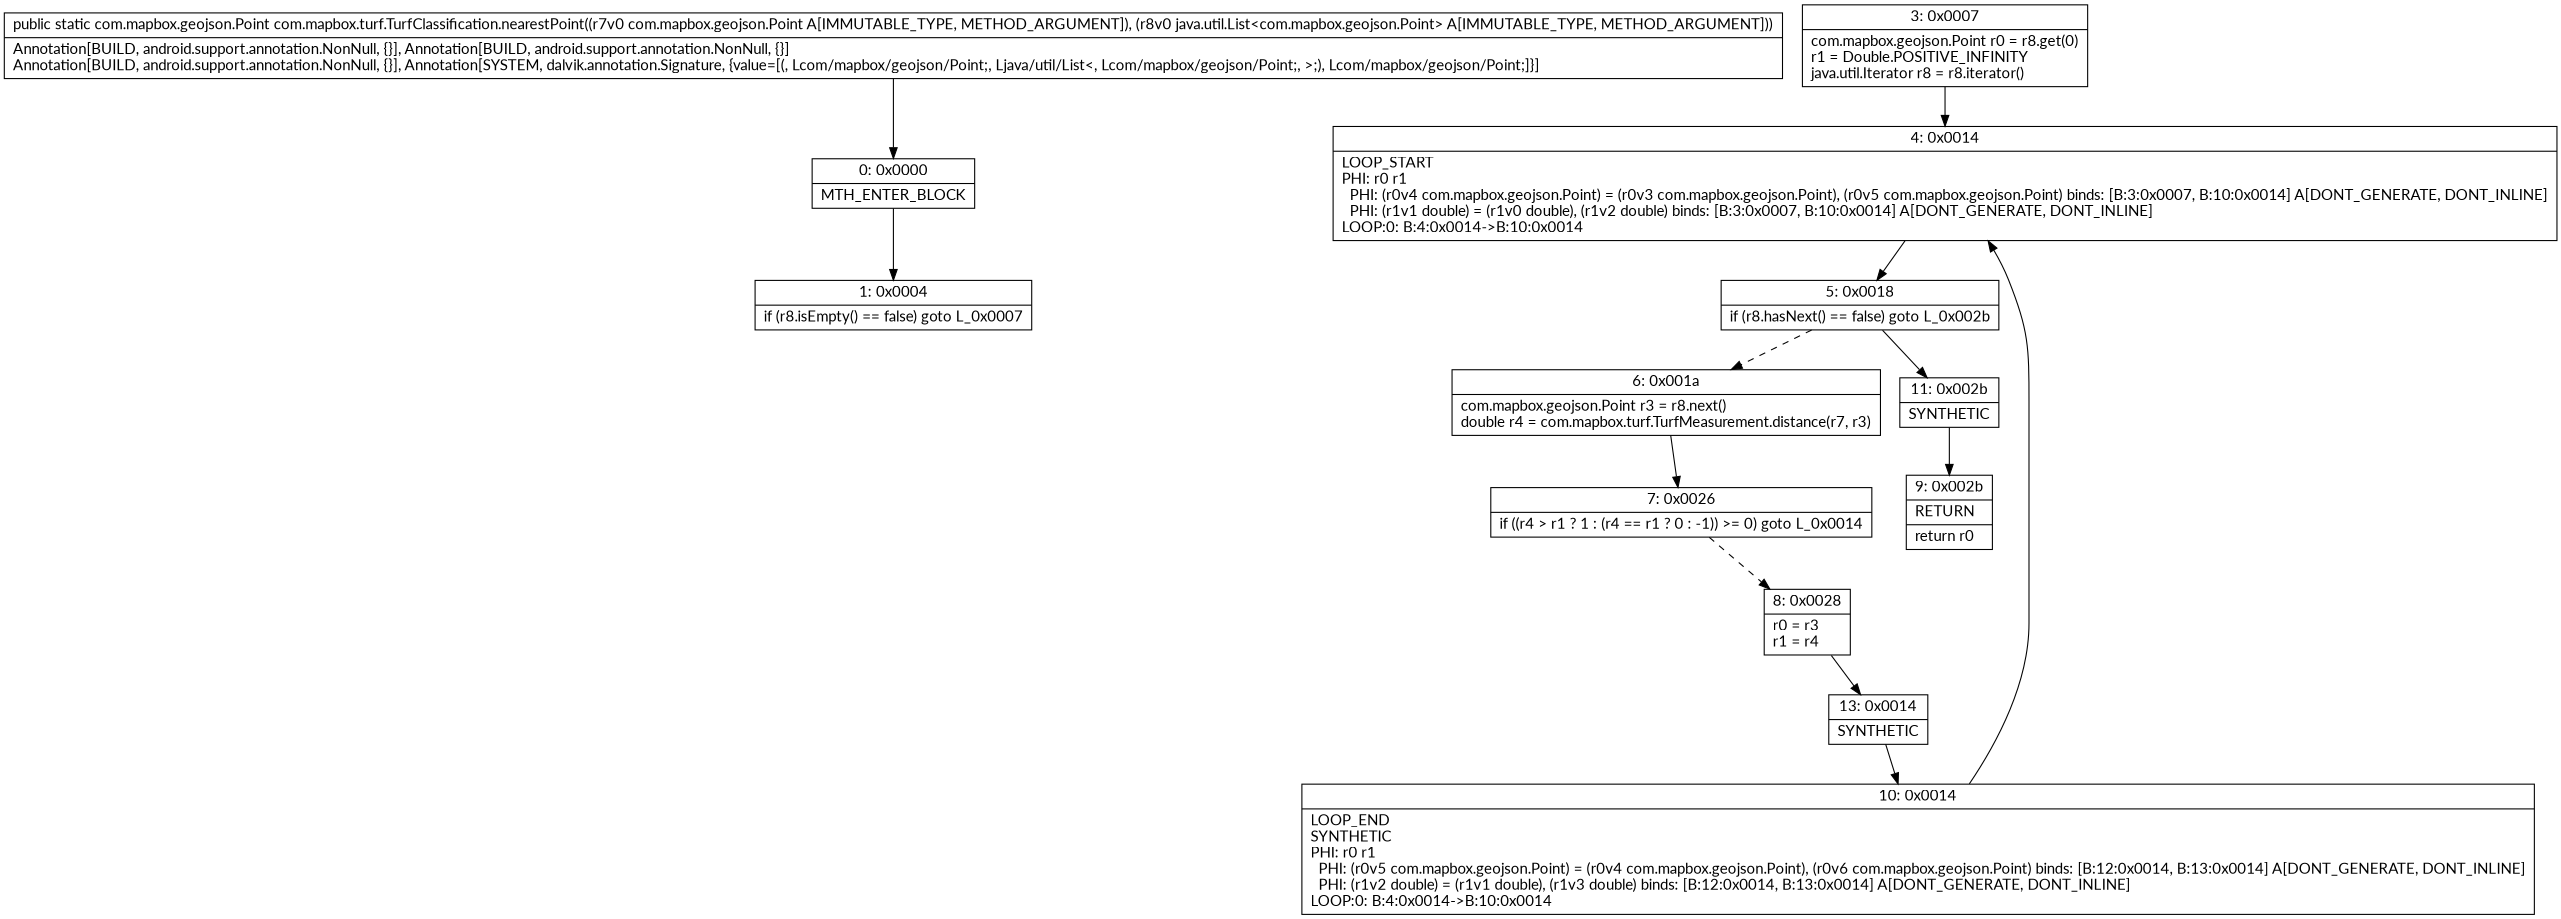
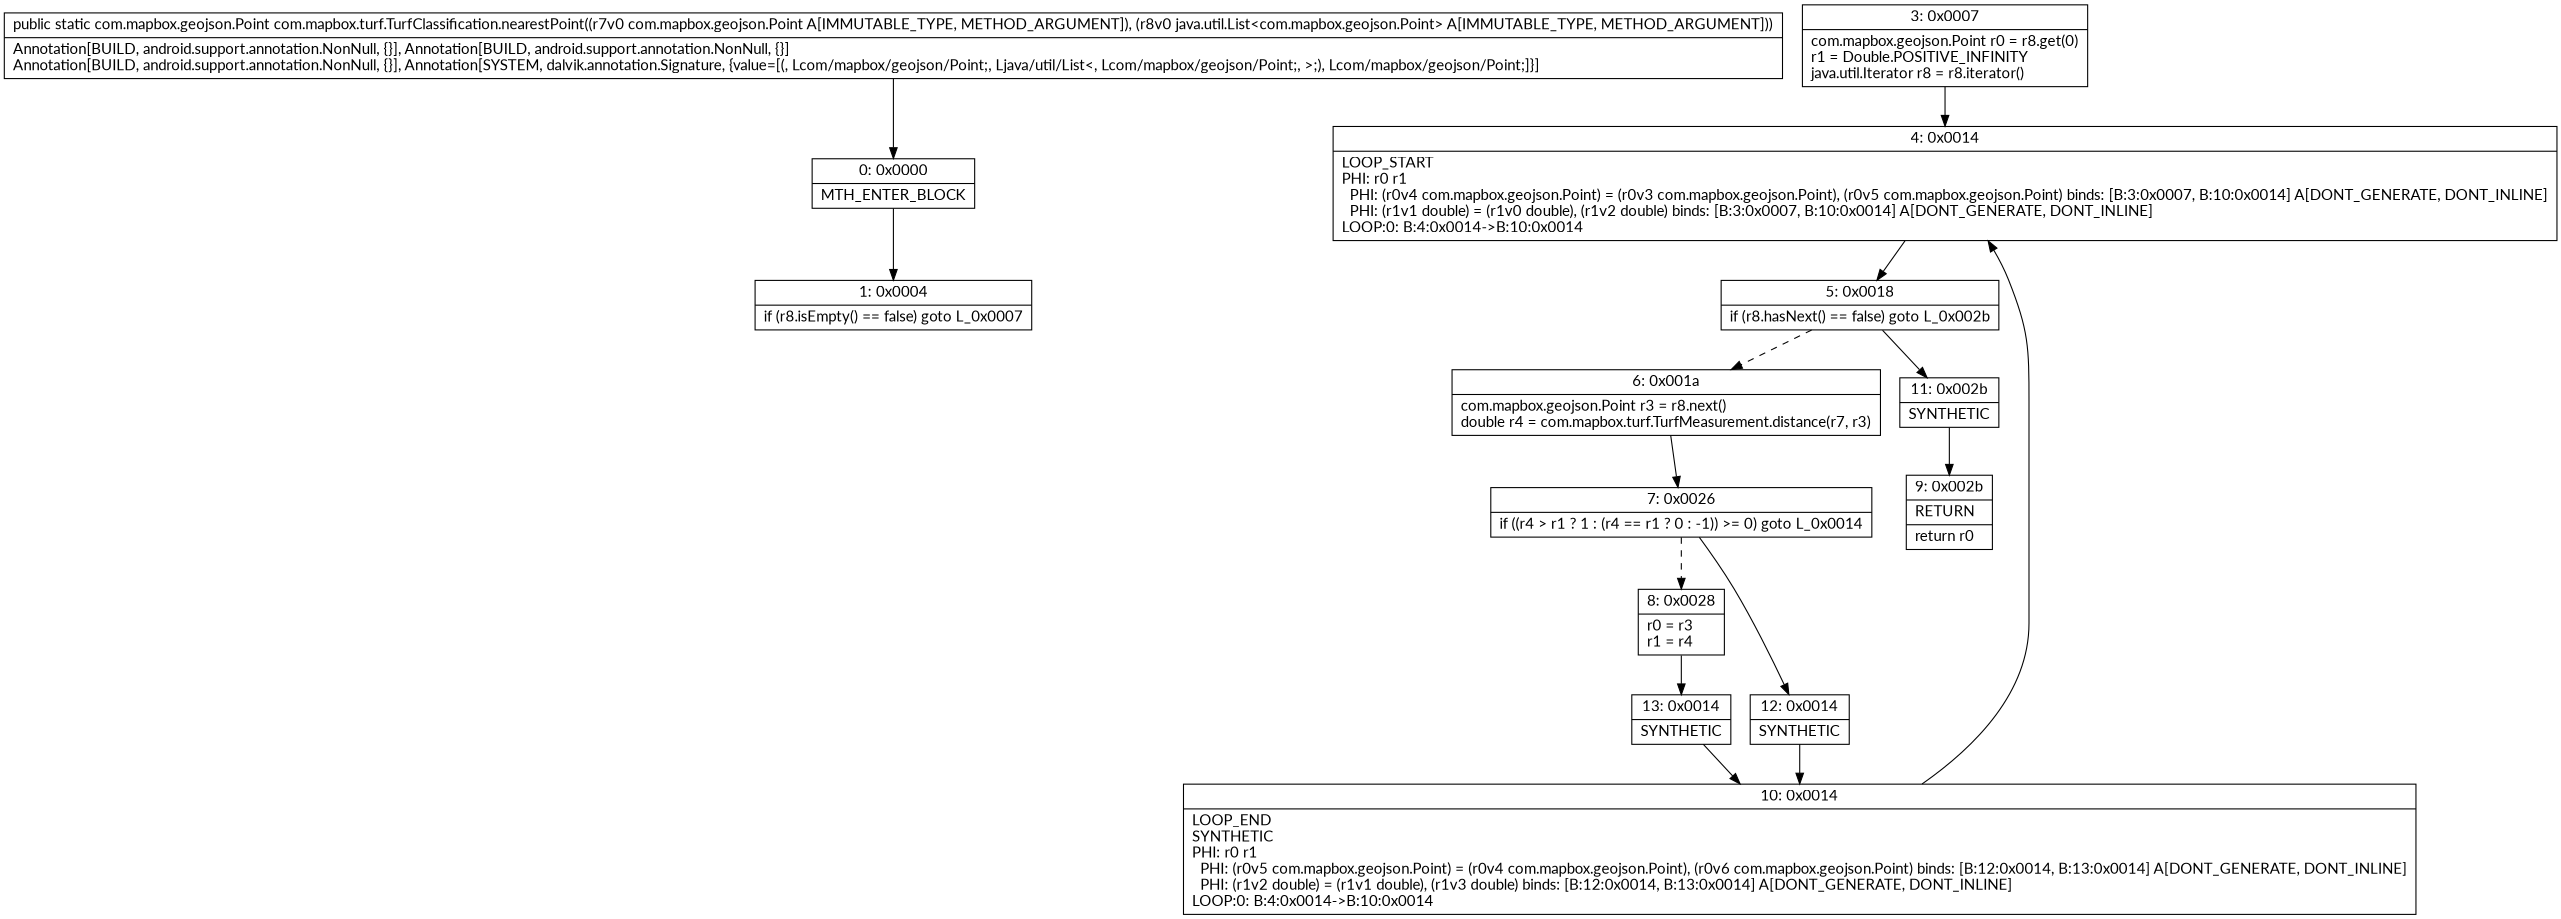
none -> (1800, 720)
